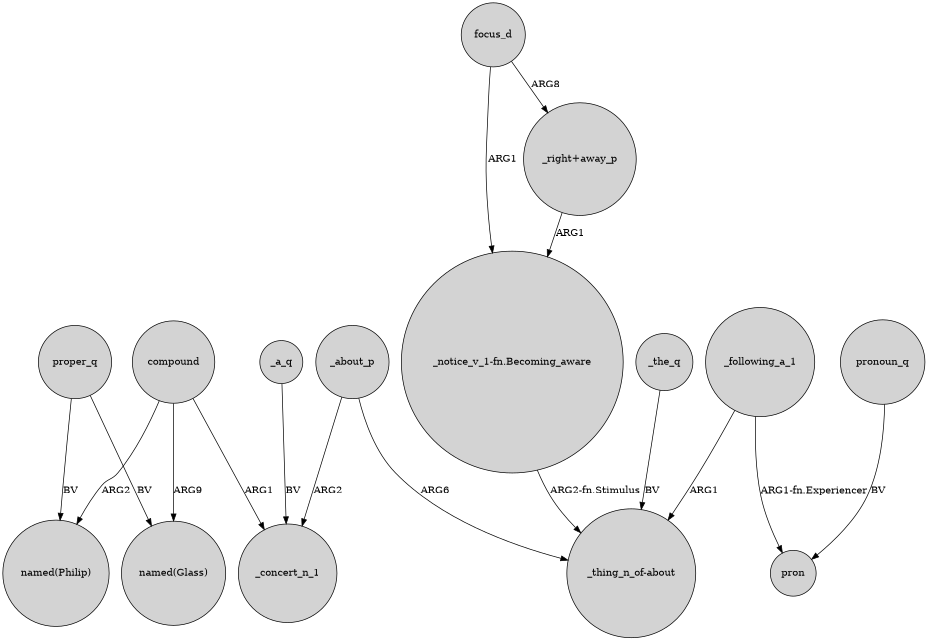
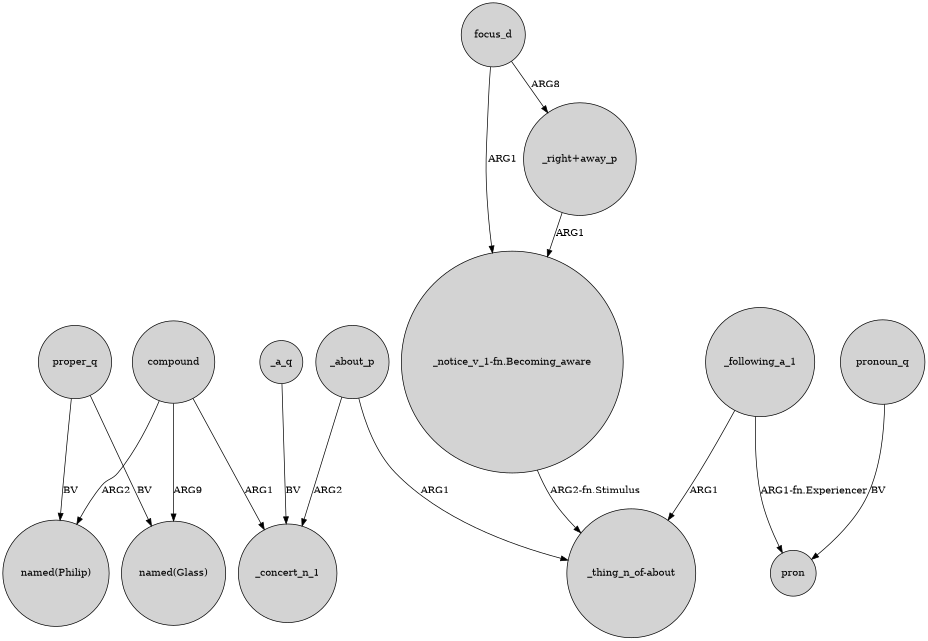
(664, 362) -> none
(435, 491) -> (435, 491)
